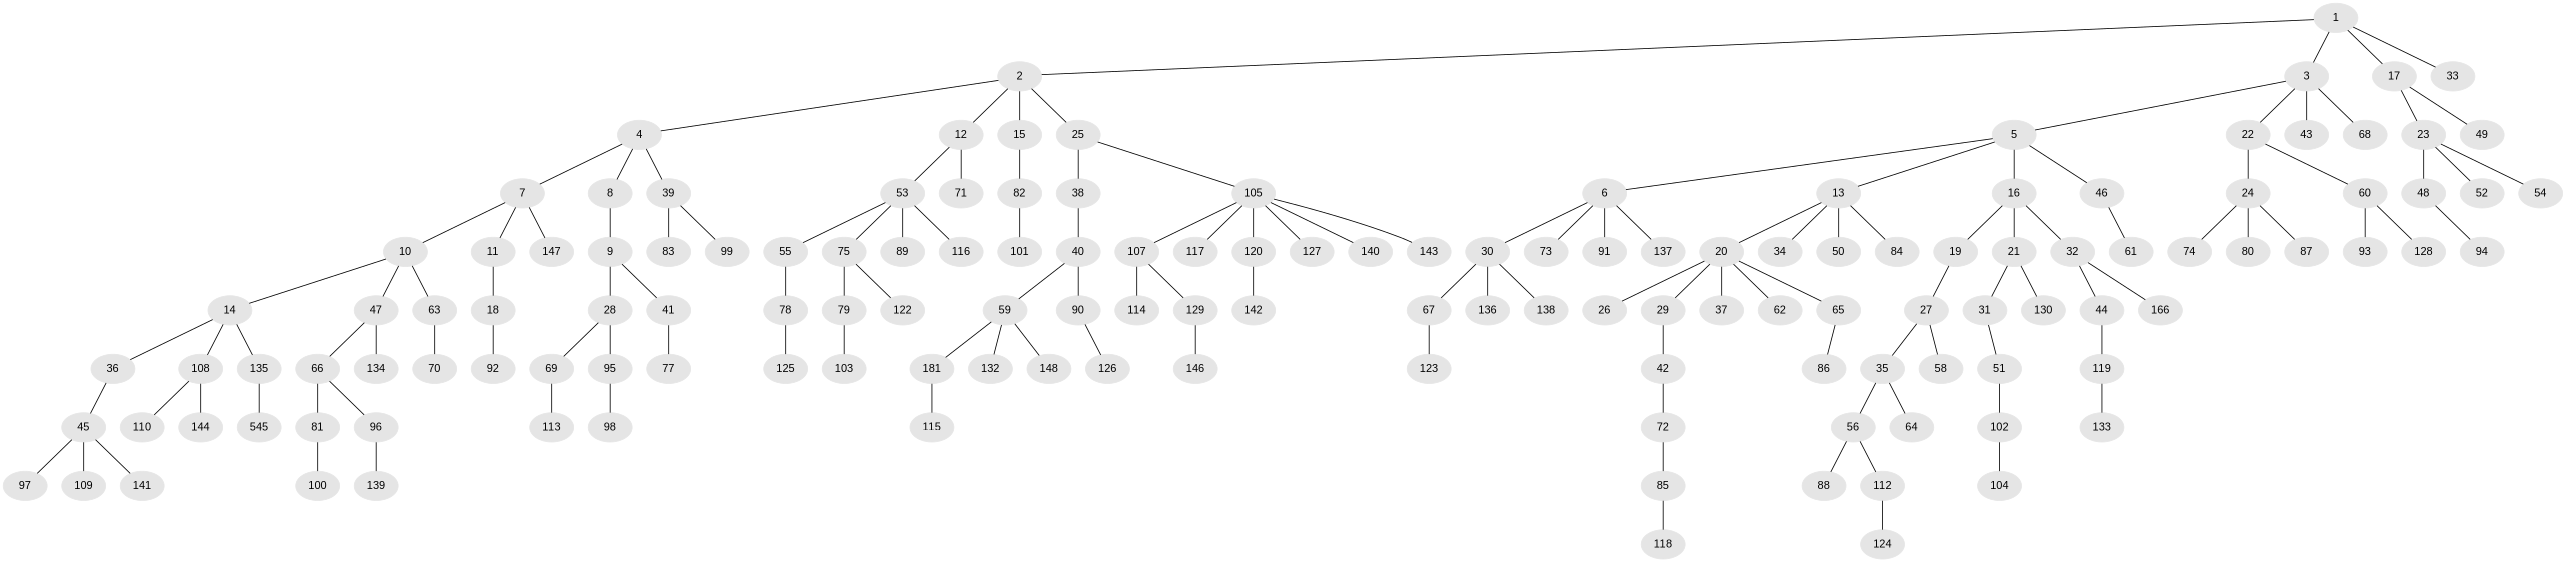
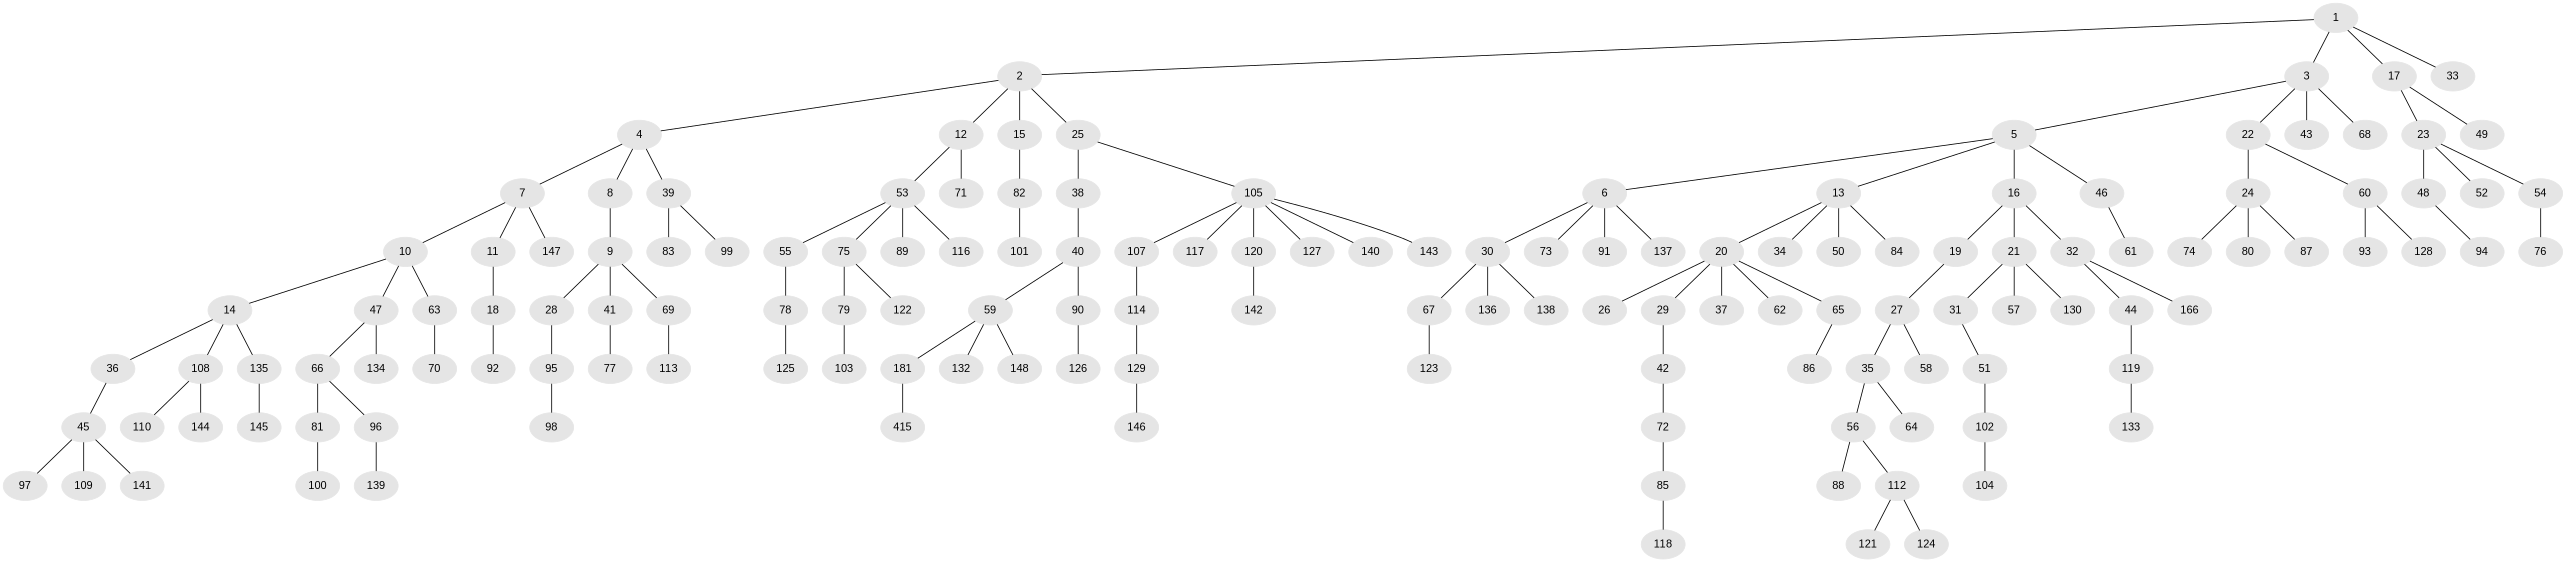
none -> (2541, 252)
(1166, 281) -> (1137, 340)
none -> (2014, 310)
(581, 340) -> (639, 281)
(259, 427) -> (259, 427)
(932, 427) -> (903, 427)
none -> (1868, 544)
